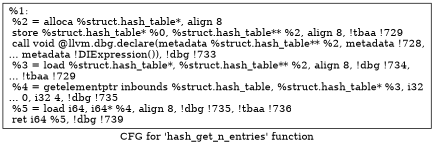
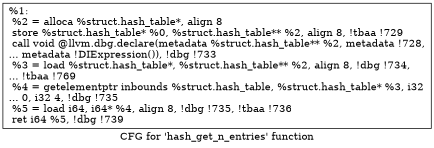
(43, 76) -> (43, 76)
